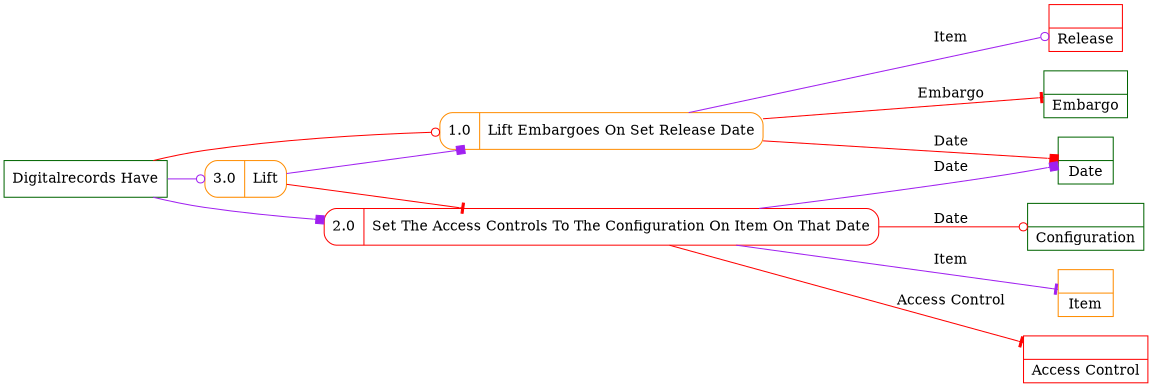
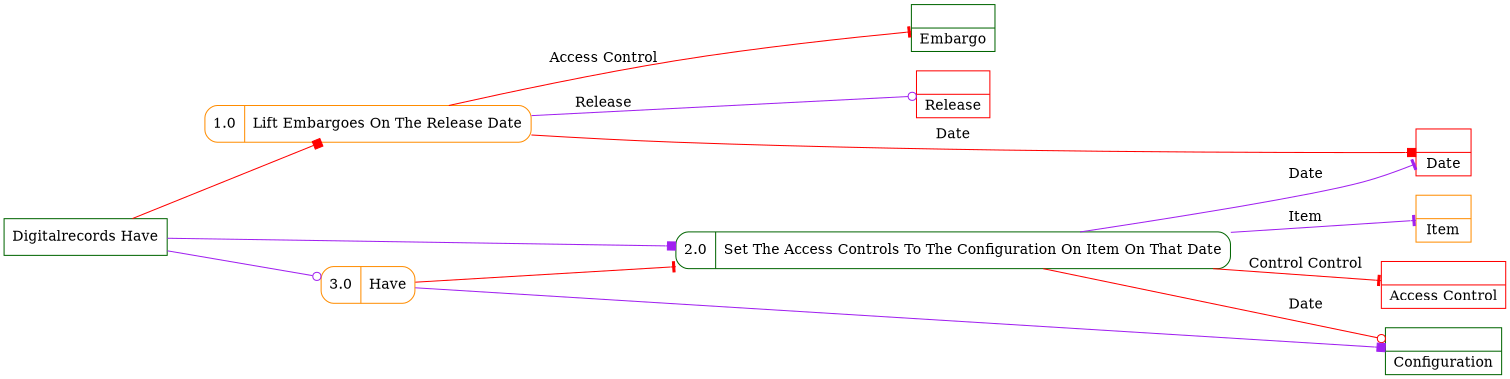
(951, 38) -> (604, 103)
(951, 94) -> (604, 58)
(621, 130) -> (388, 123)
(291, 141) -> (222, 182)
(1086, 161) -> (1444, 152)
(371, 162) -> (895, 317)
(266, 178) -> (388, 284)
(904, 190) -> (1247, 205)
(601, 227) -> (953, 250)
(951, 301) -> (1306, 264)
